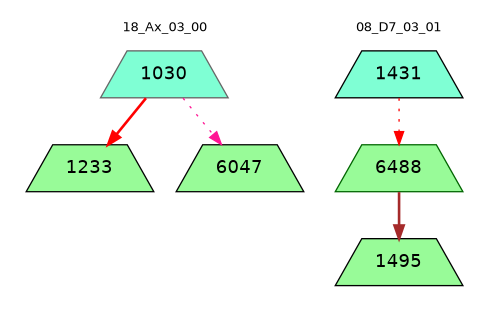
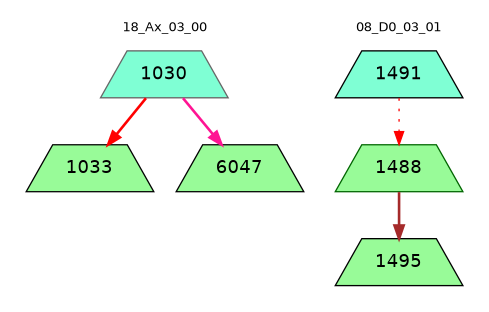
(399, 28) -> (399, 28)
(399, 74) -> (399, 74)
(198, 116) -> (198, 116)
(90, 168) -> (90, 168)
(399, 168) -> (399, 168)
